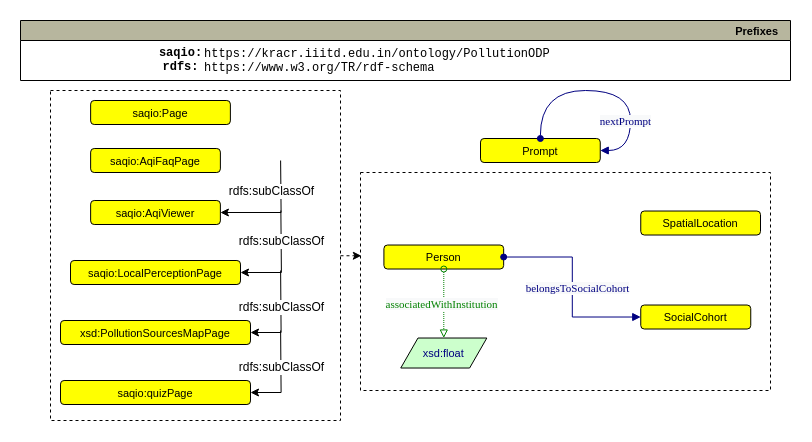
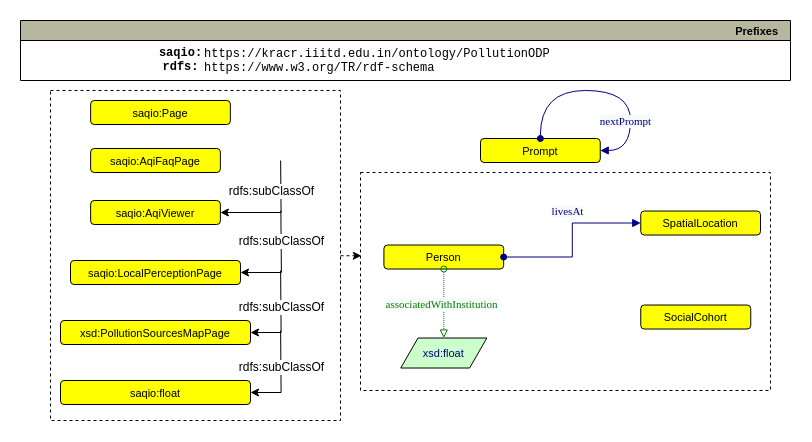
none -> (586, 223)
(573, 317) -> none
(155, 393) -> (155, 393)
